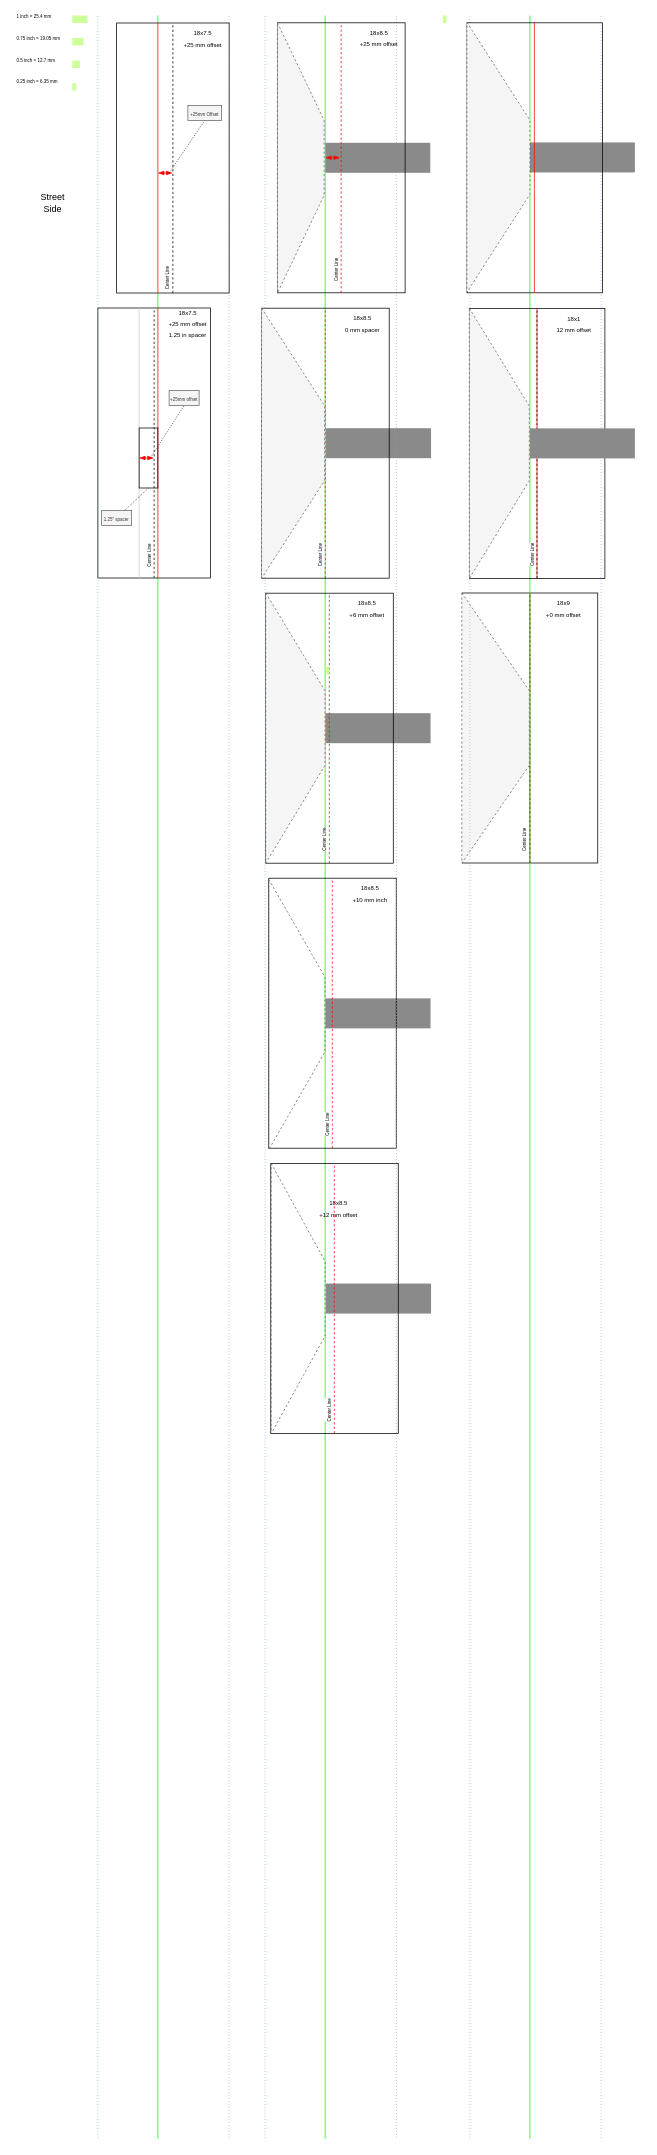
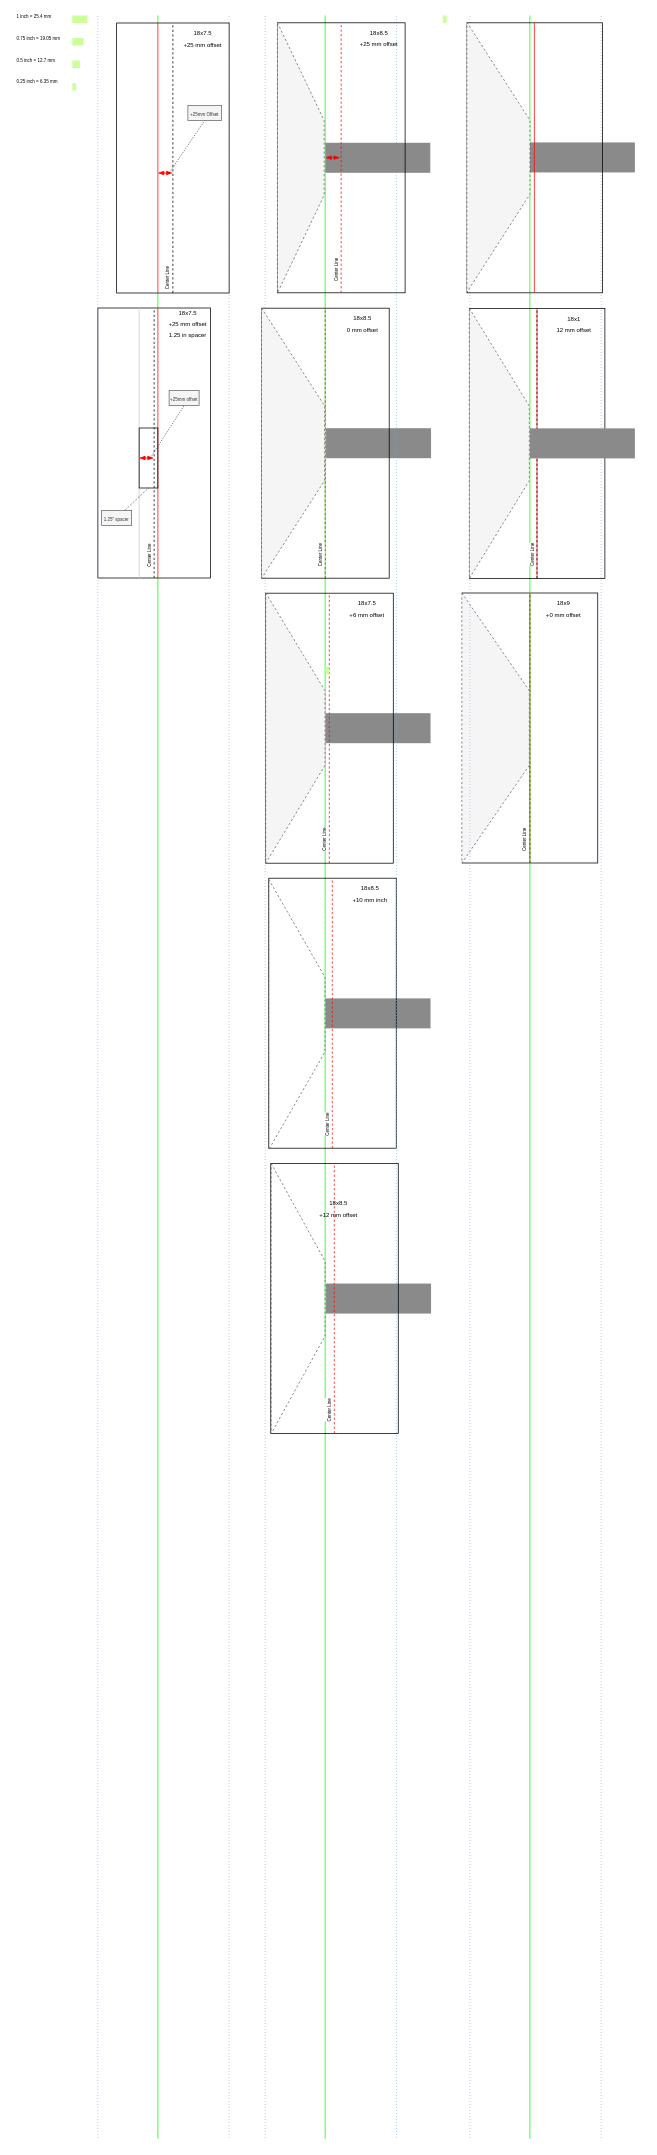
(53, 203) -> none
(363, 323) -> (363, 323)
(367, 608) -> (367, 608)
